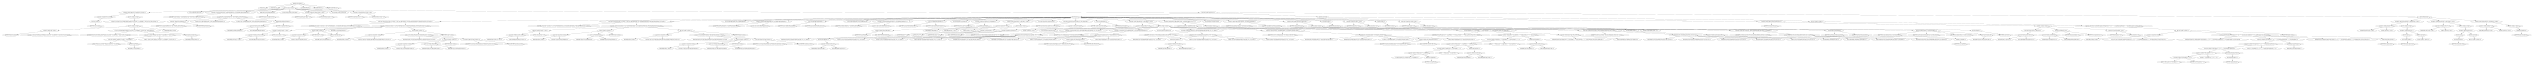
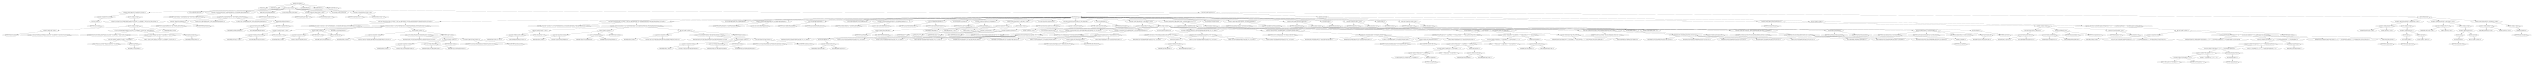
(1831, 40) -> none
